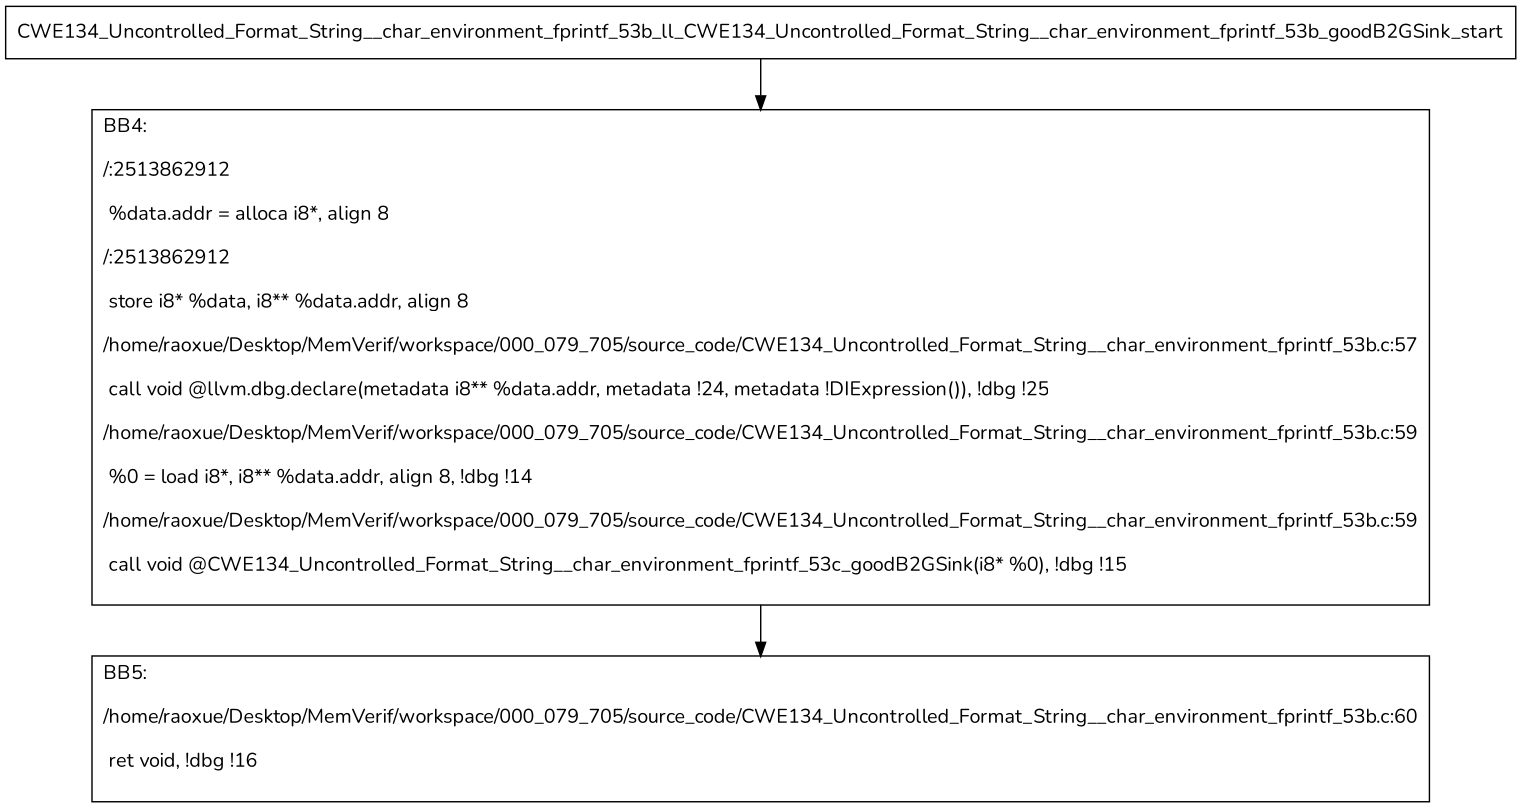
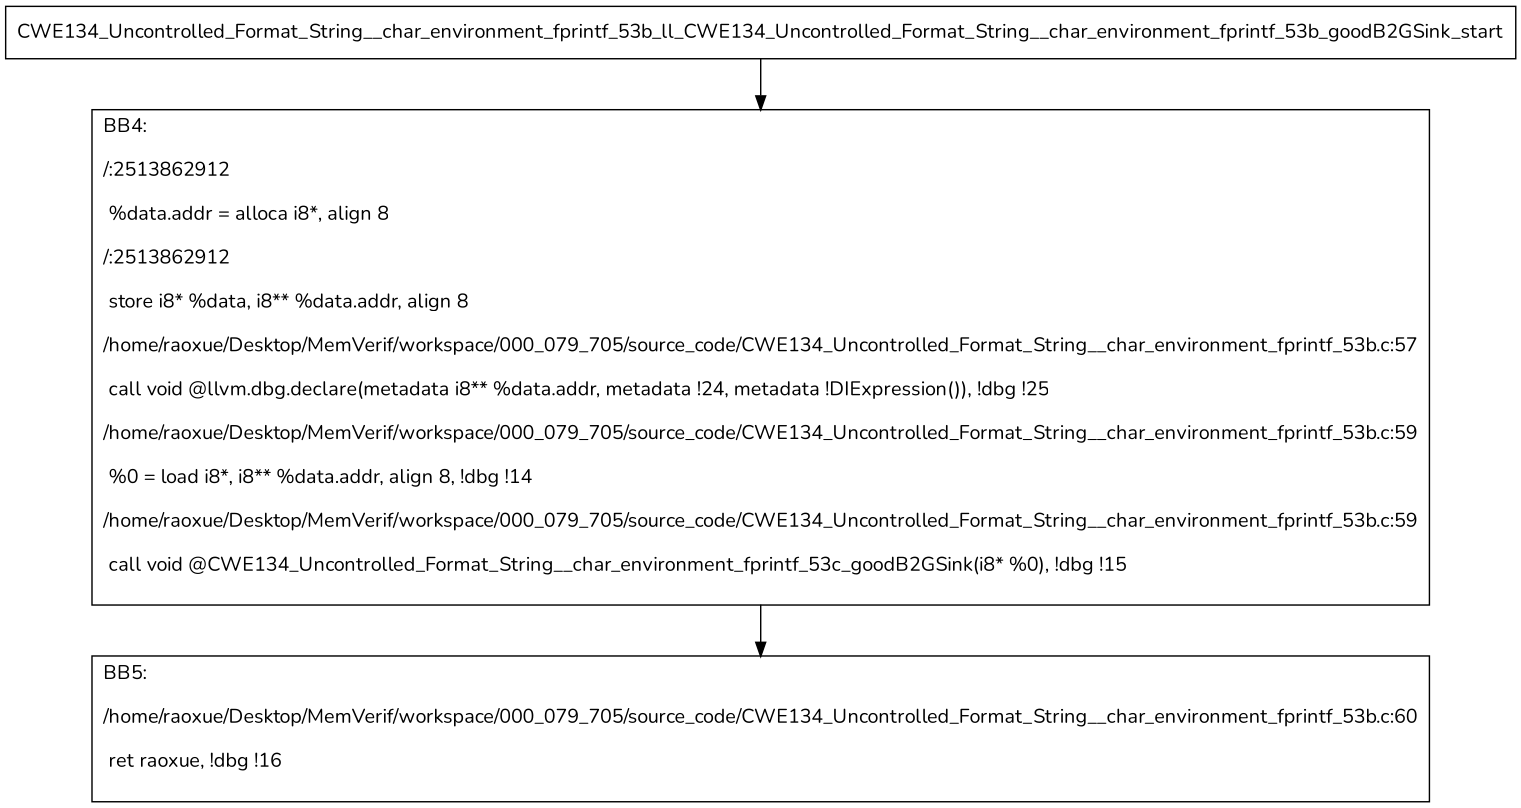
(180, 761) -> (193, 761)
